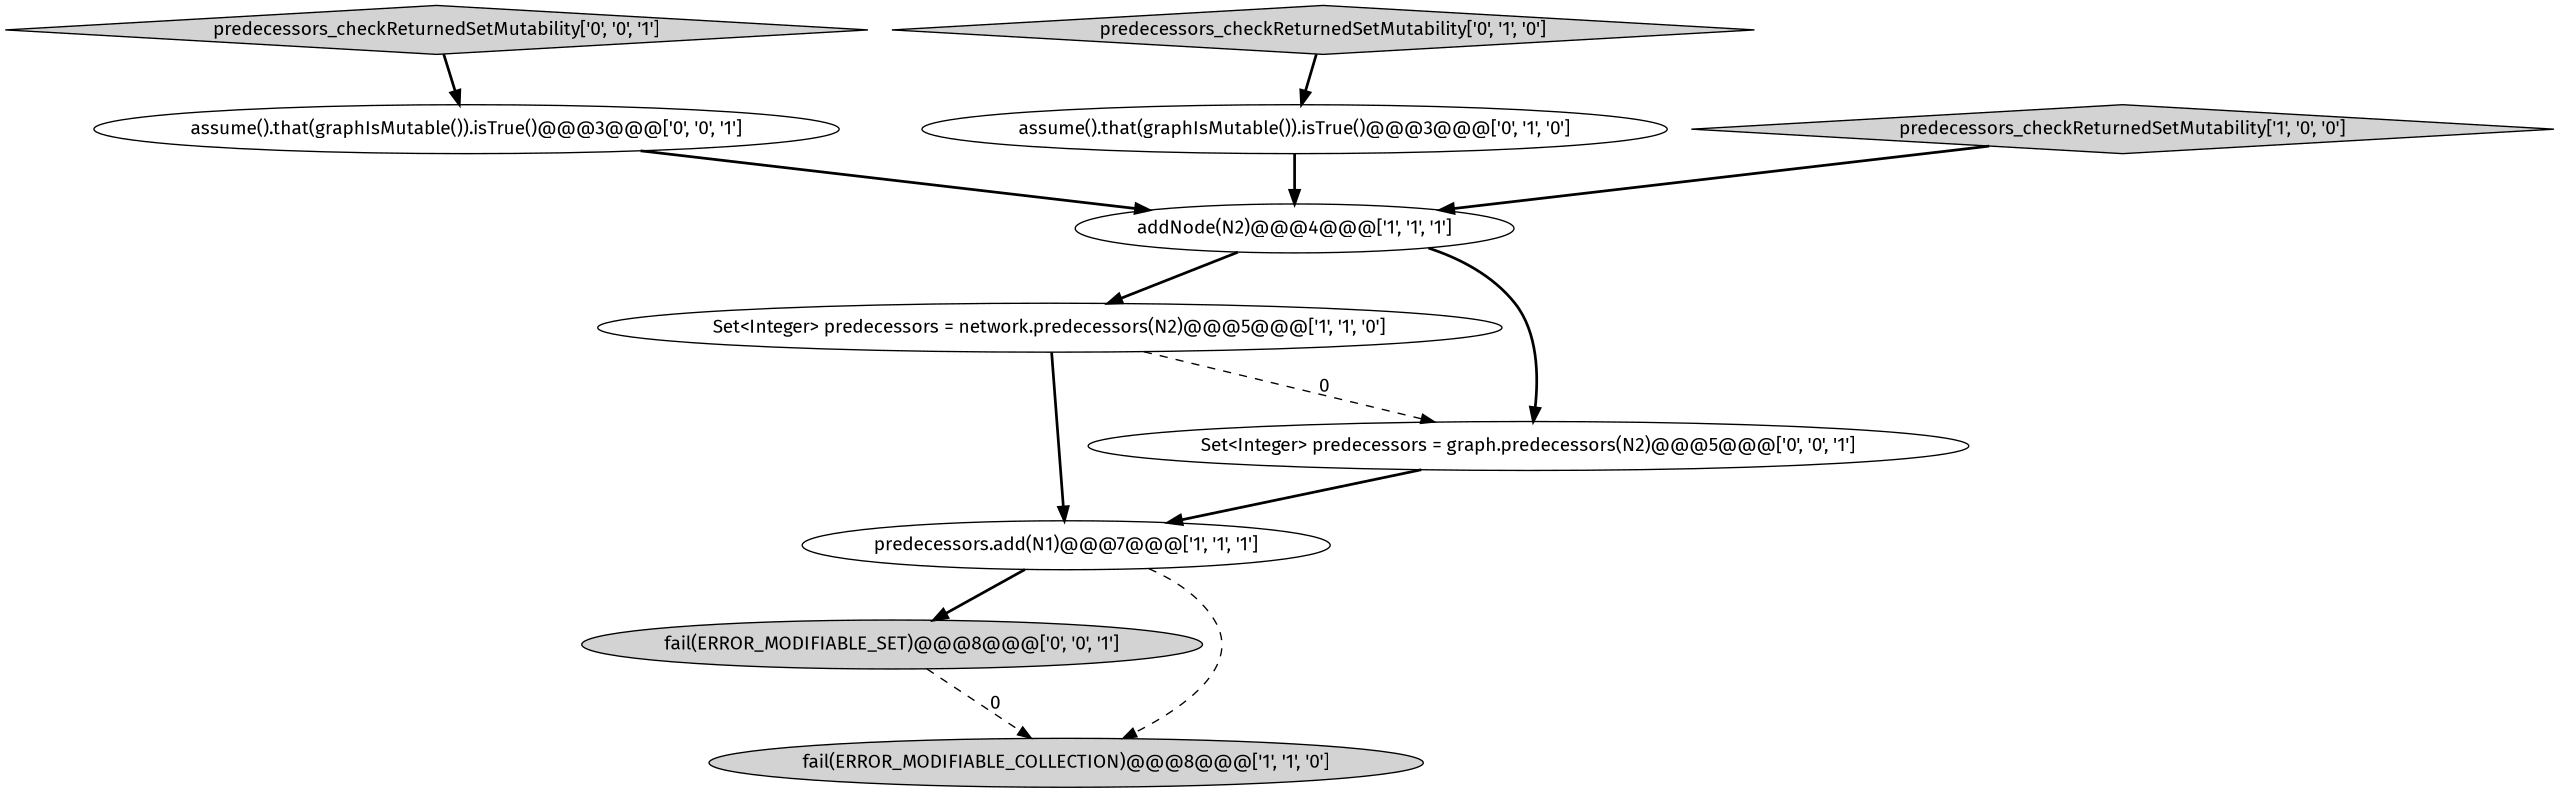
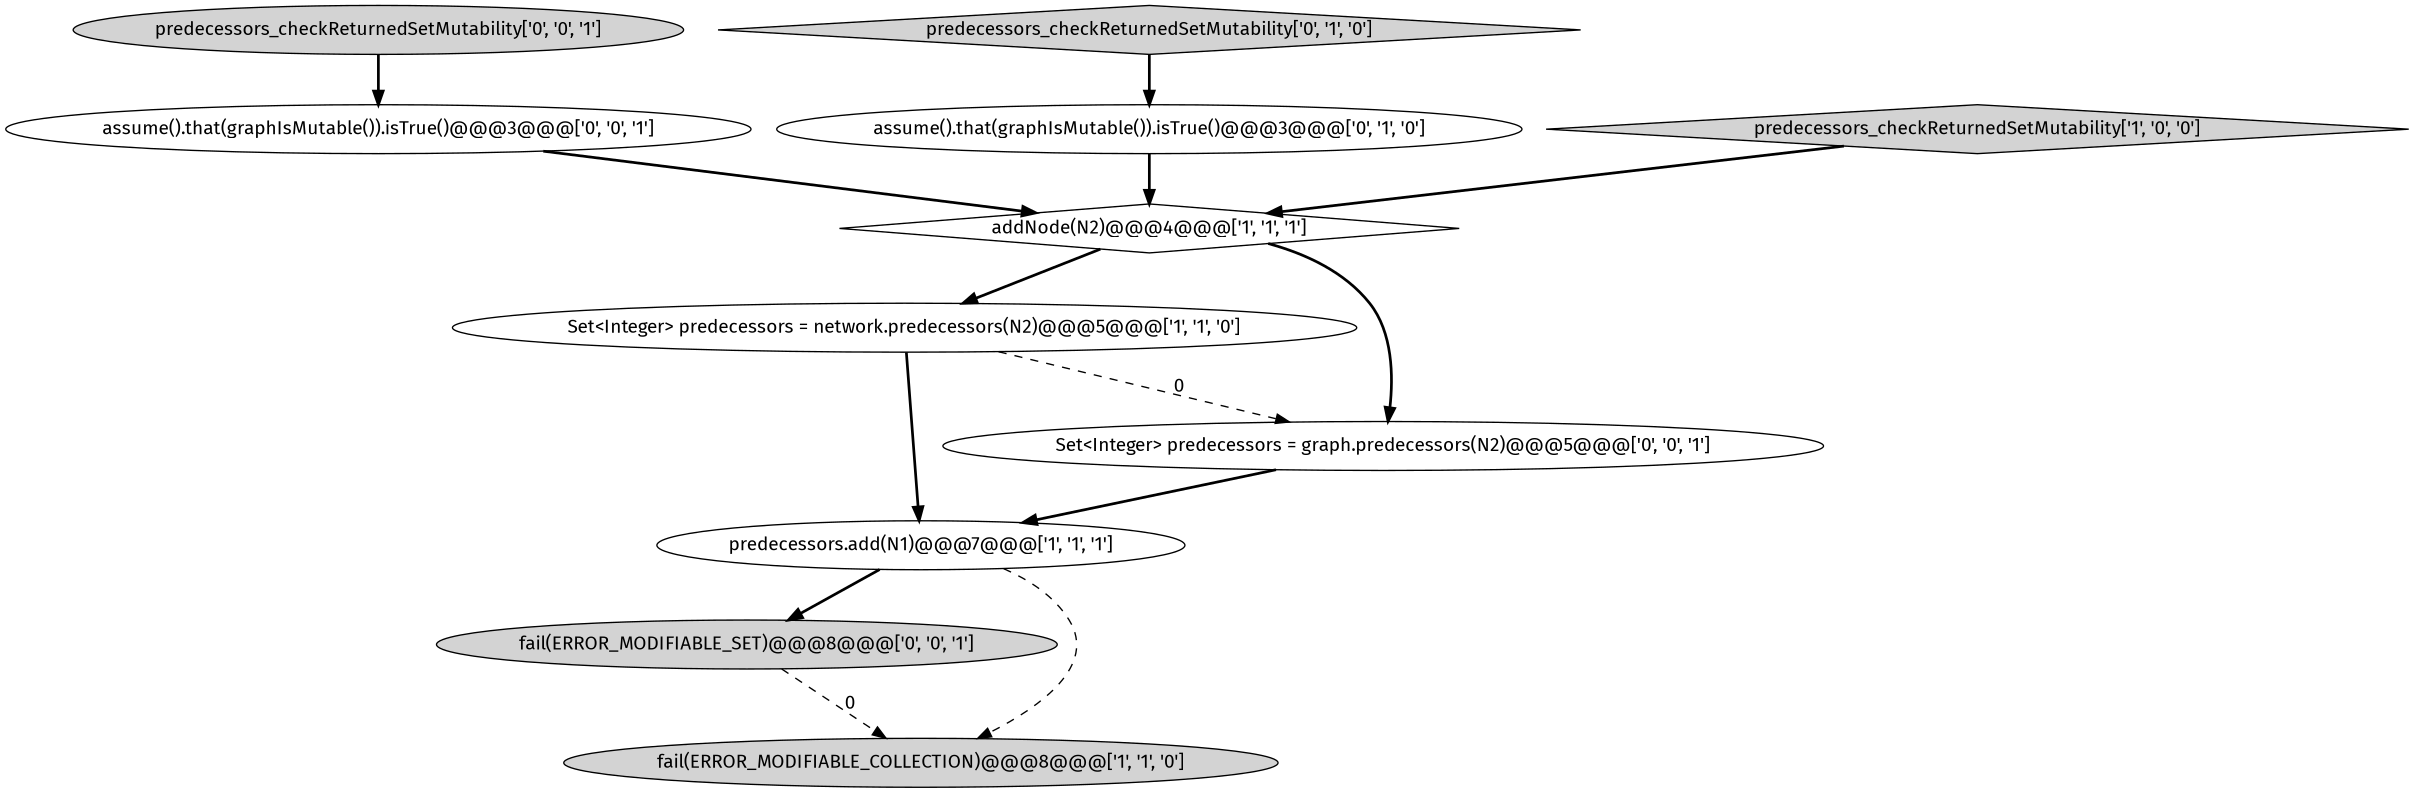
(437, 30) -> (378, 30)
(1295, 228) -> (1149, 228)
